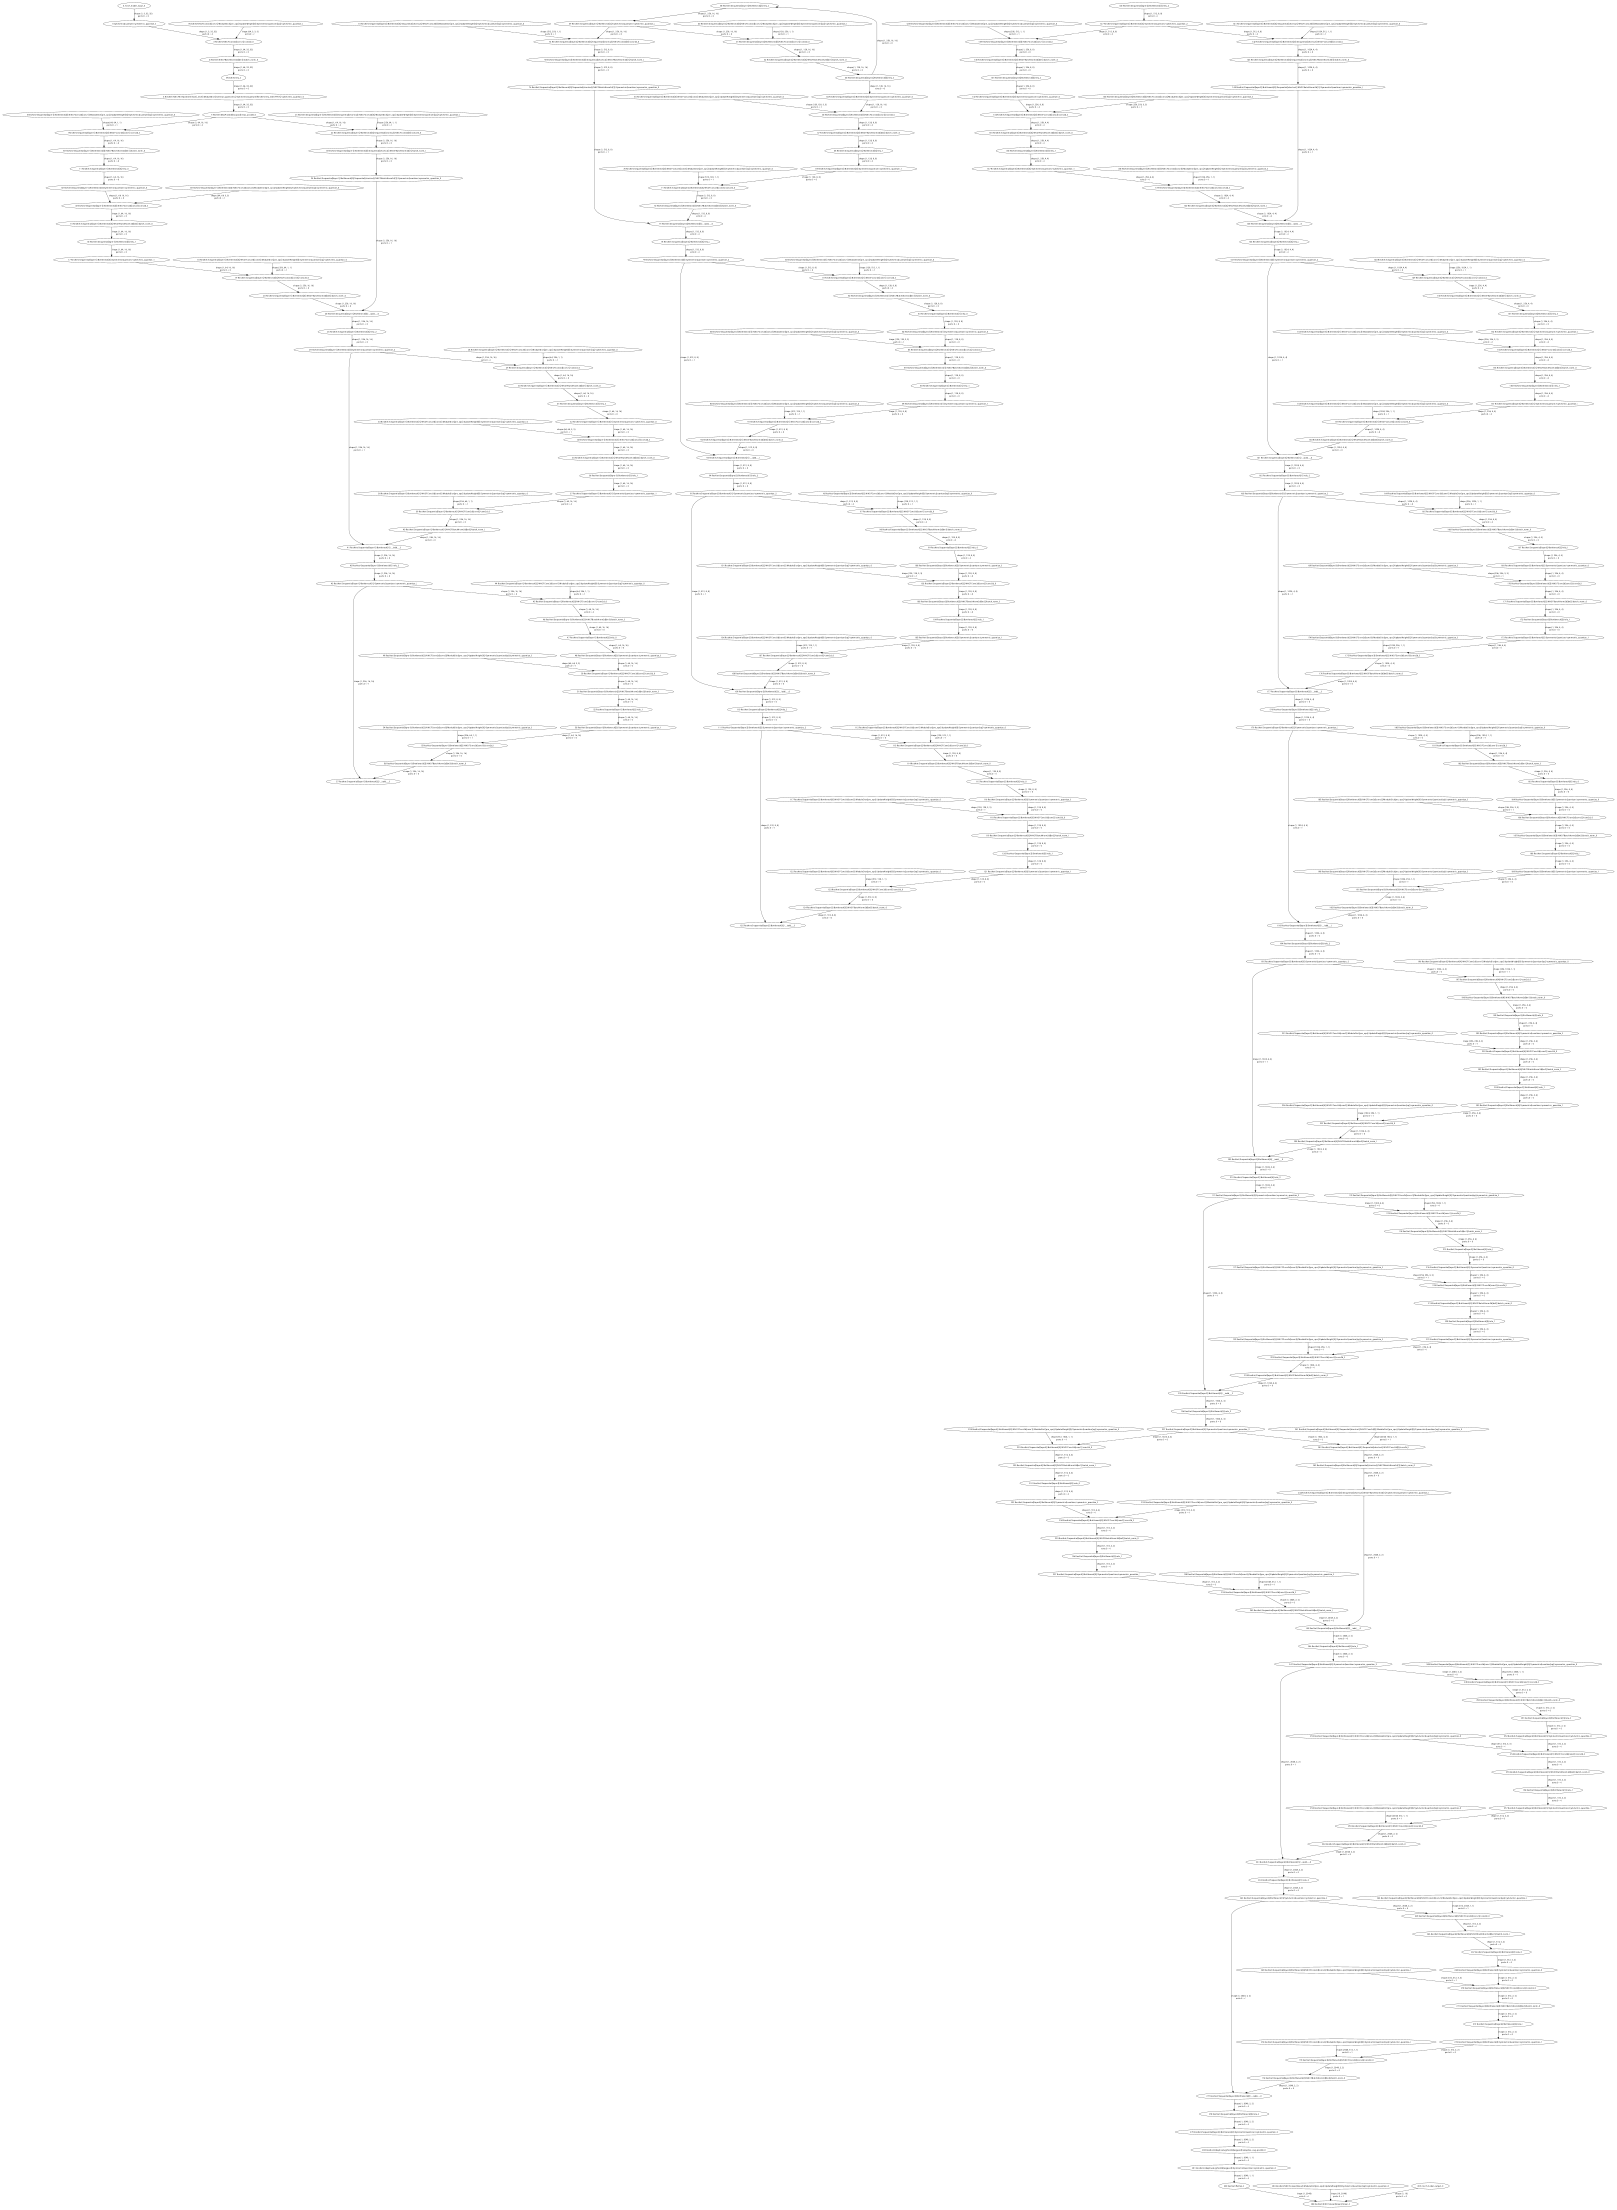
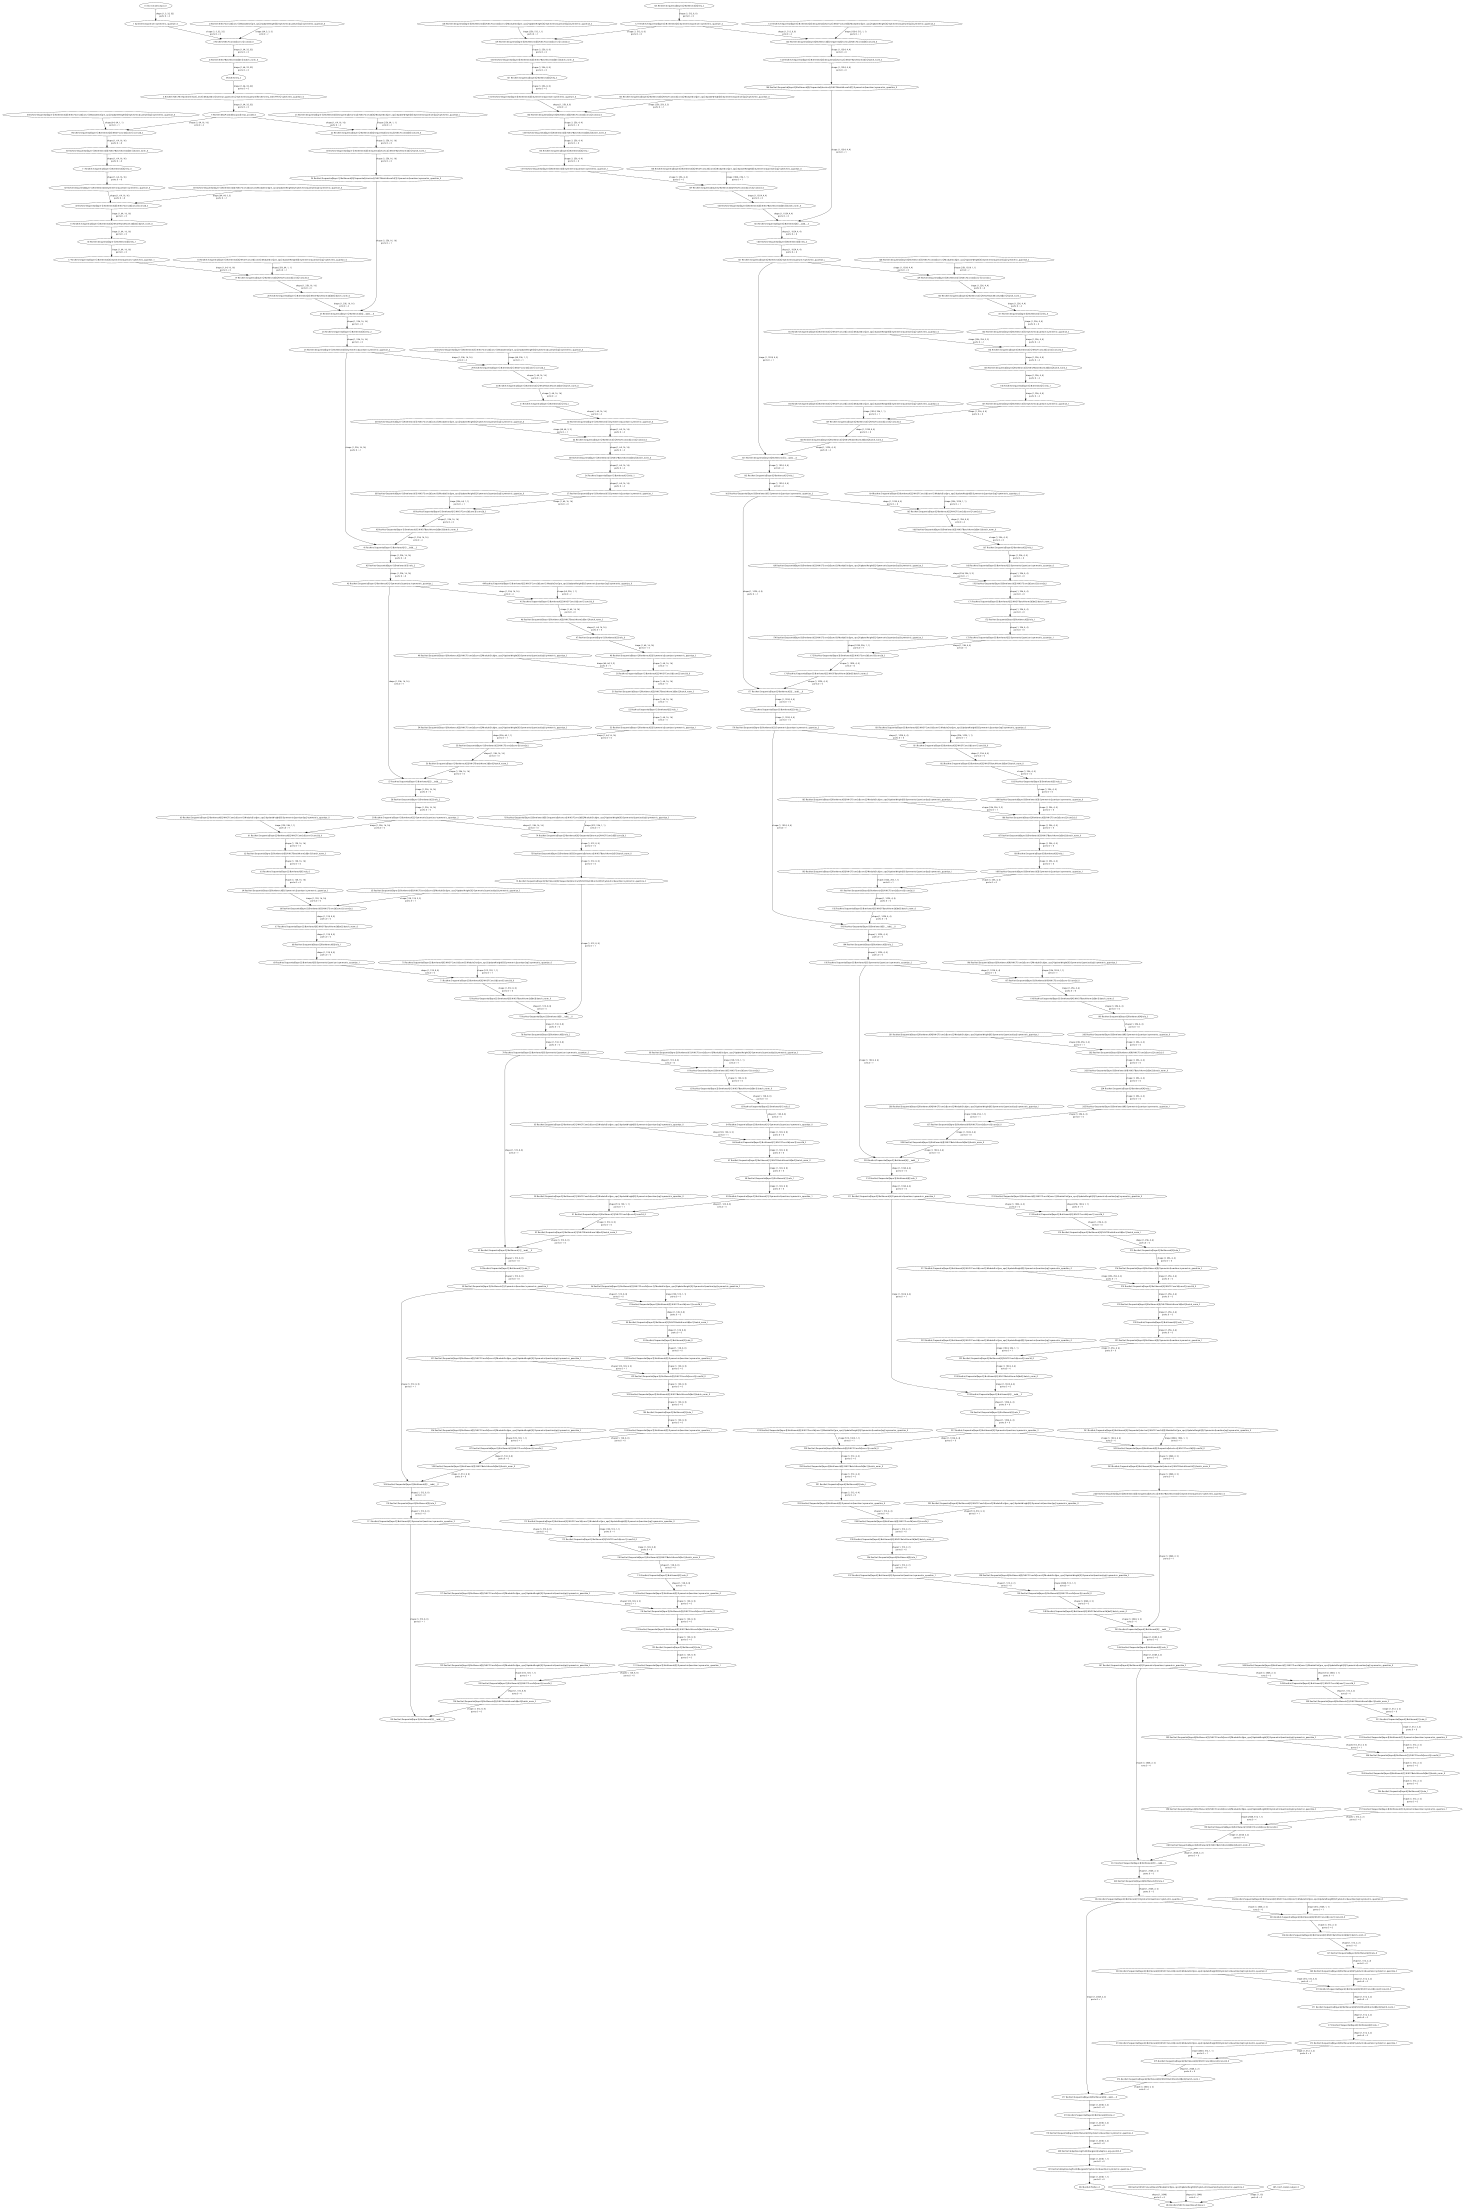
(854, 14) -> (416, 790)
